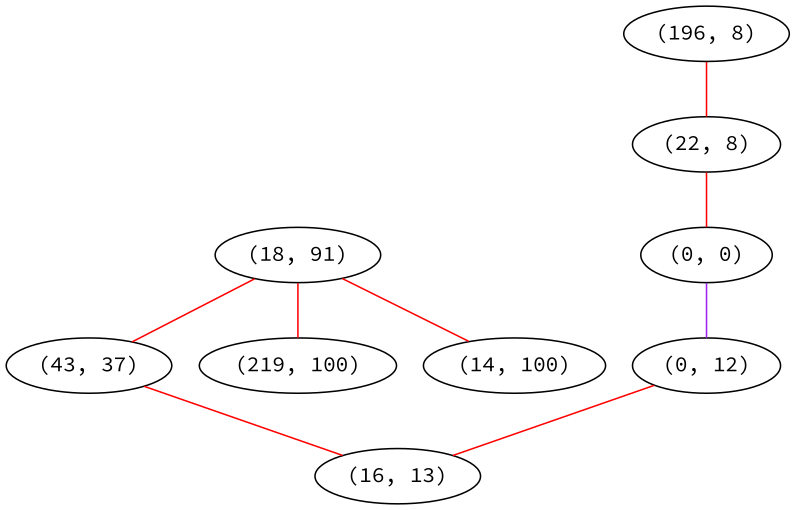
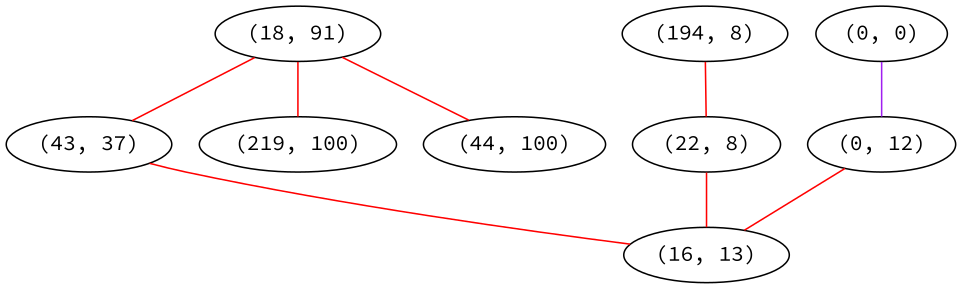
(707, 34) -> (705, 34)
(707, 200) -> (707, 200)
(515, 366) -> (515, 144)
